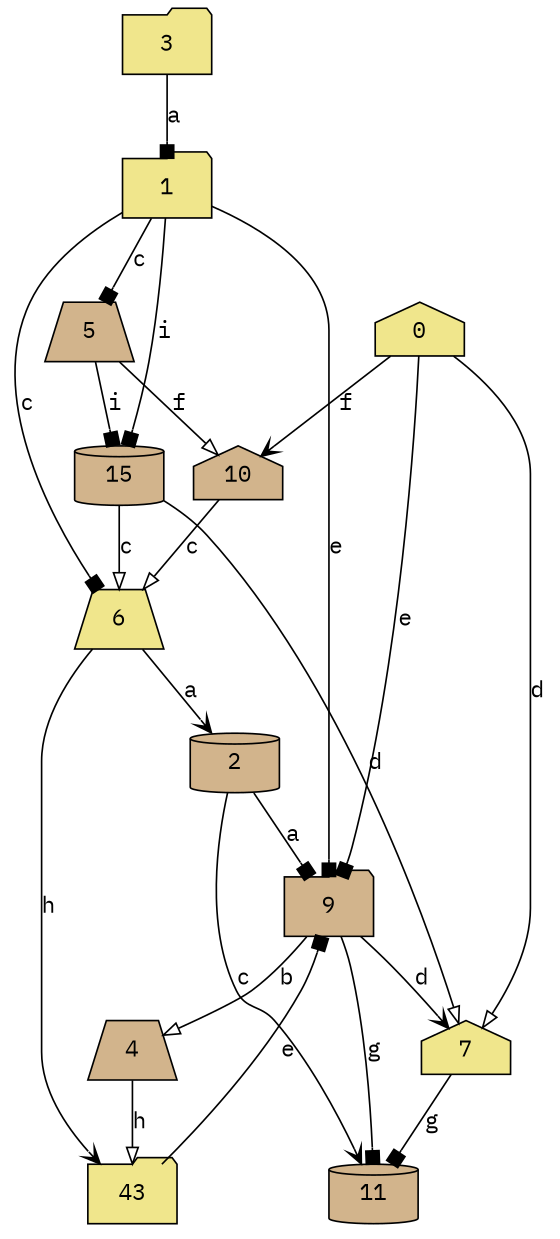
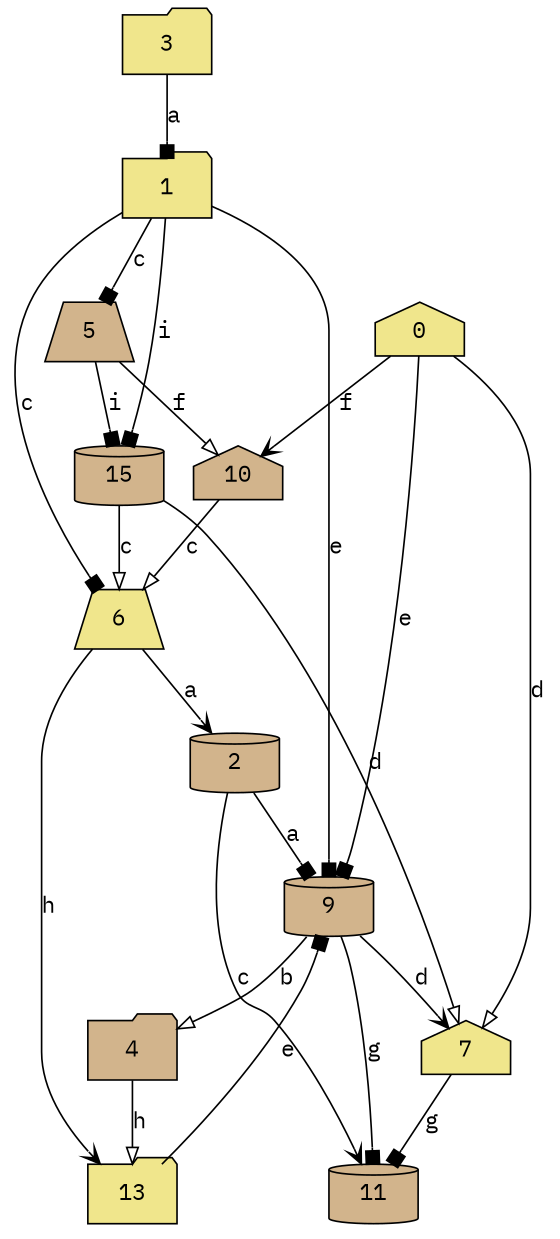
(329, 907) -> (329, 907)
(132, 1050) -> (132, 1050)
(132, 1194) -> (132, 1194)
